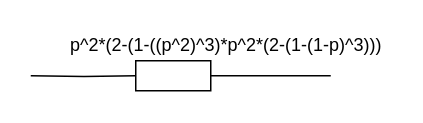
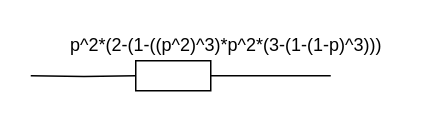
(227, 46) -> (227, 46)
